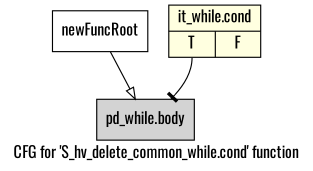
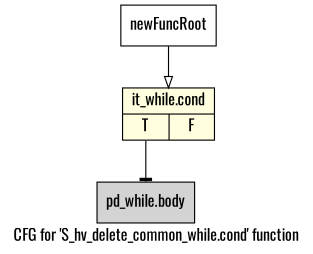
(120, 70) -> (169, 61)
